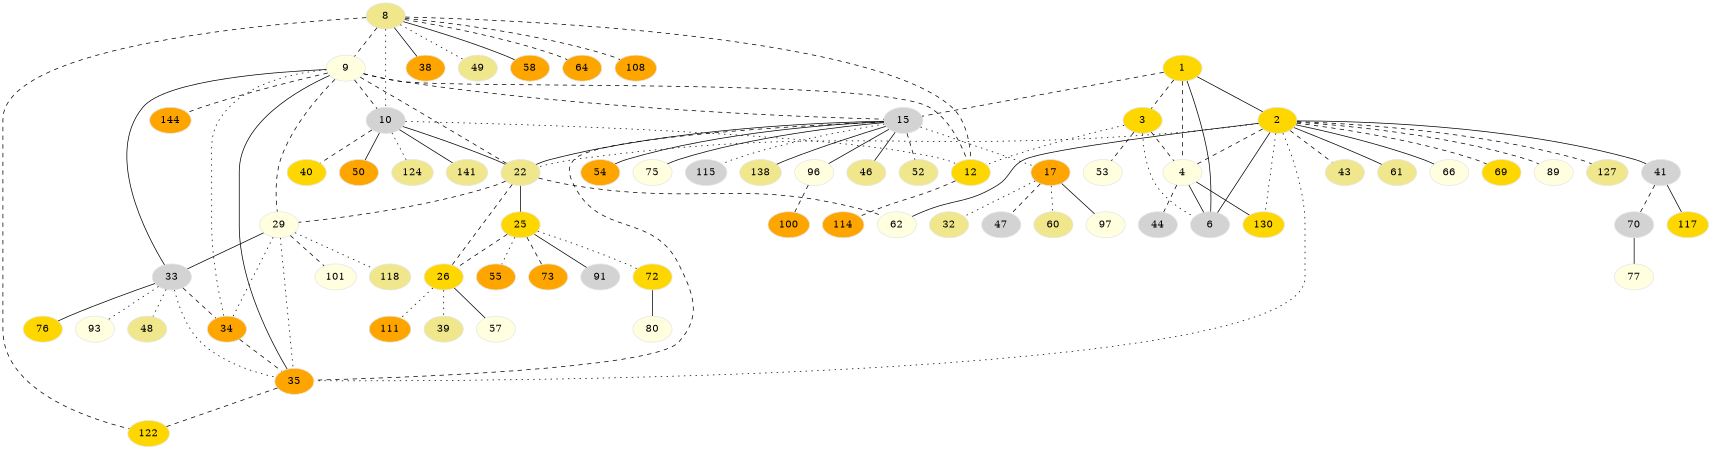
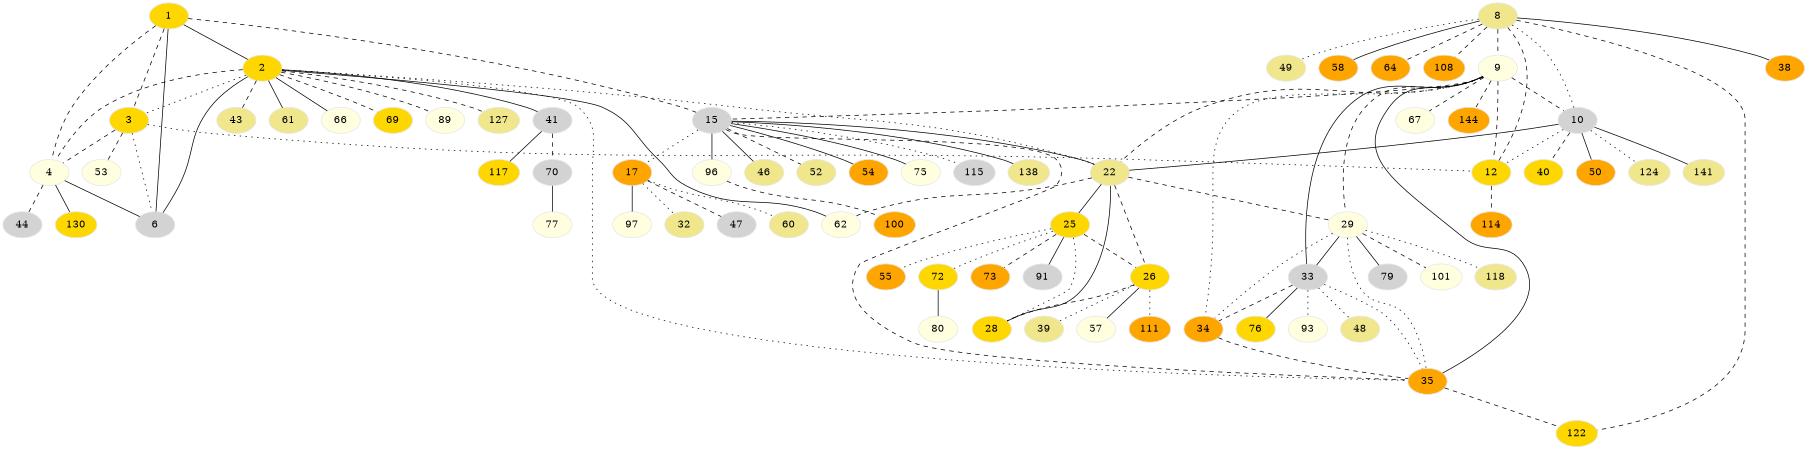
none -> (1415, 120)
(1271, 173) -> (196, 94)
none -> (1388, 277)
none -> (992, 329)
